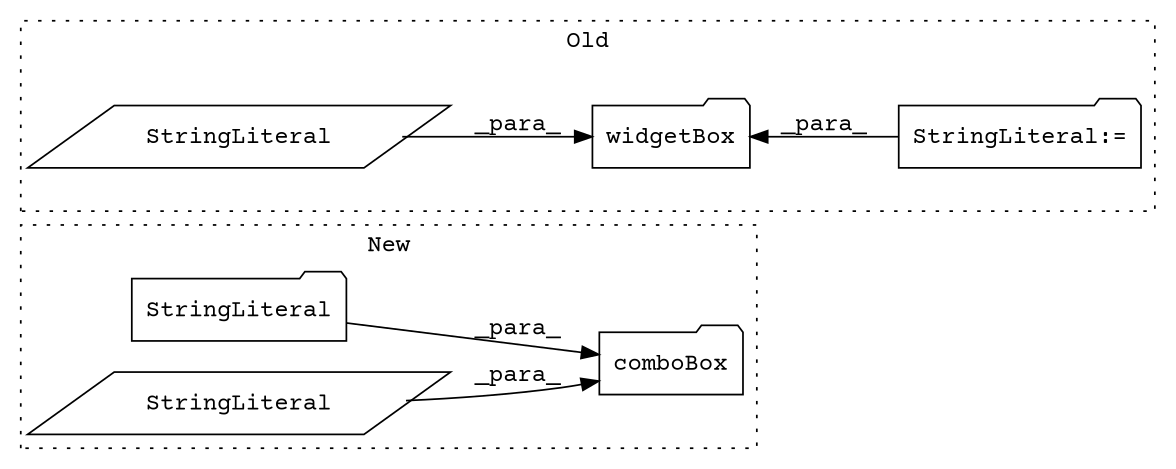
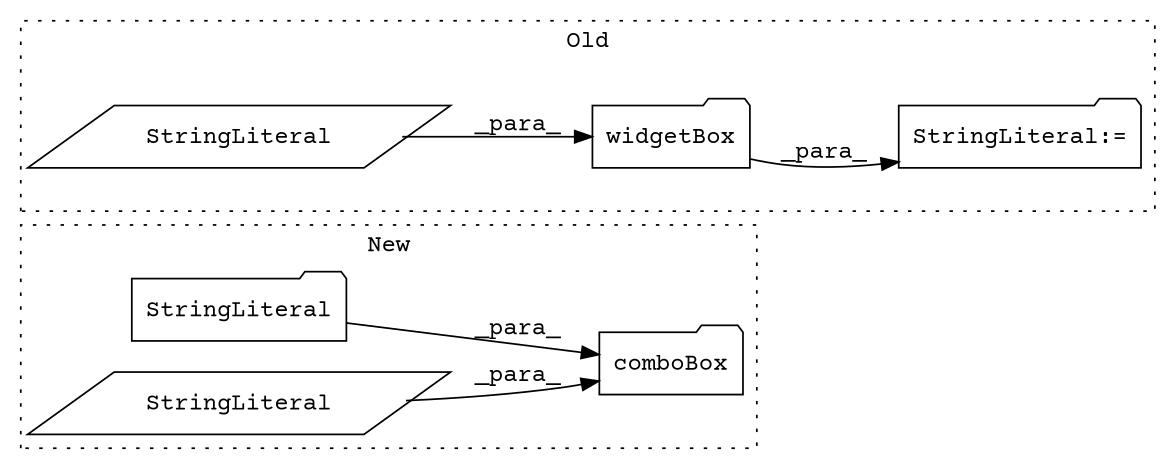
(833, 137) -> (816, 167)
